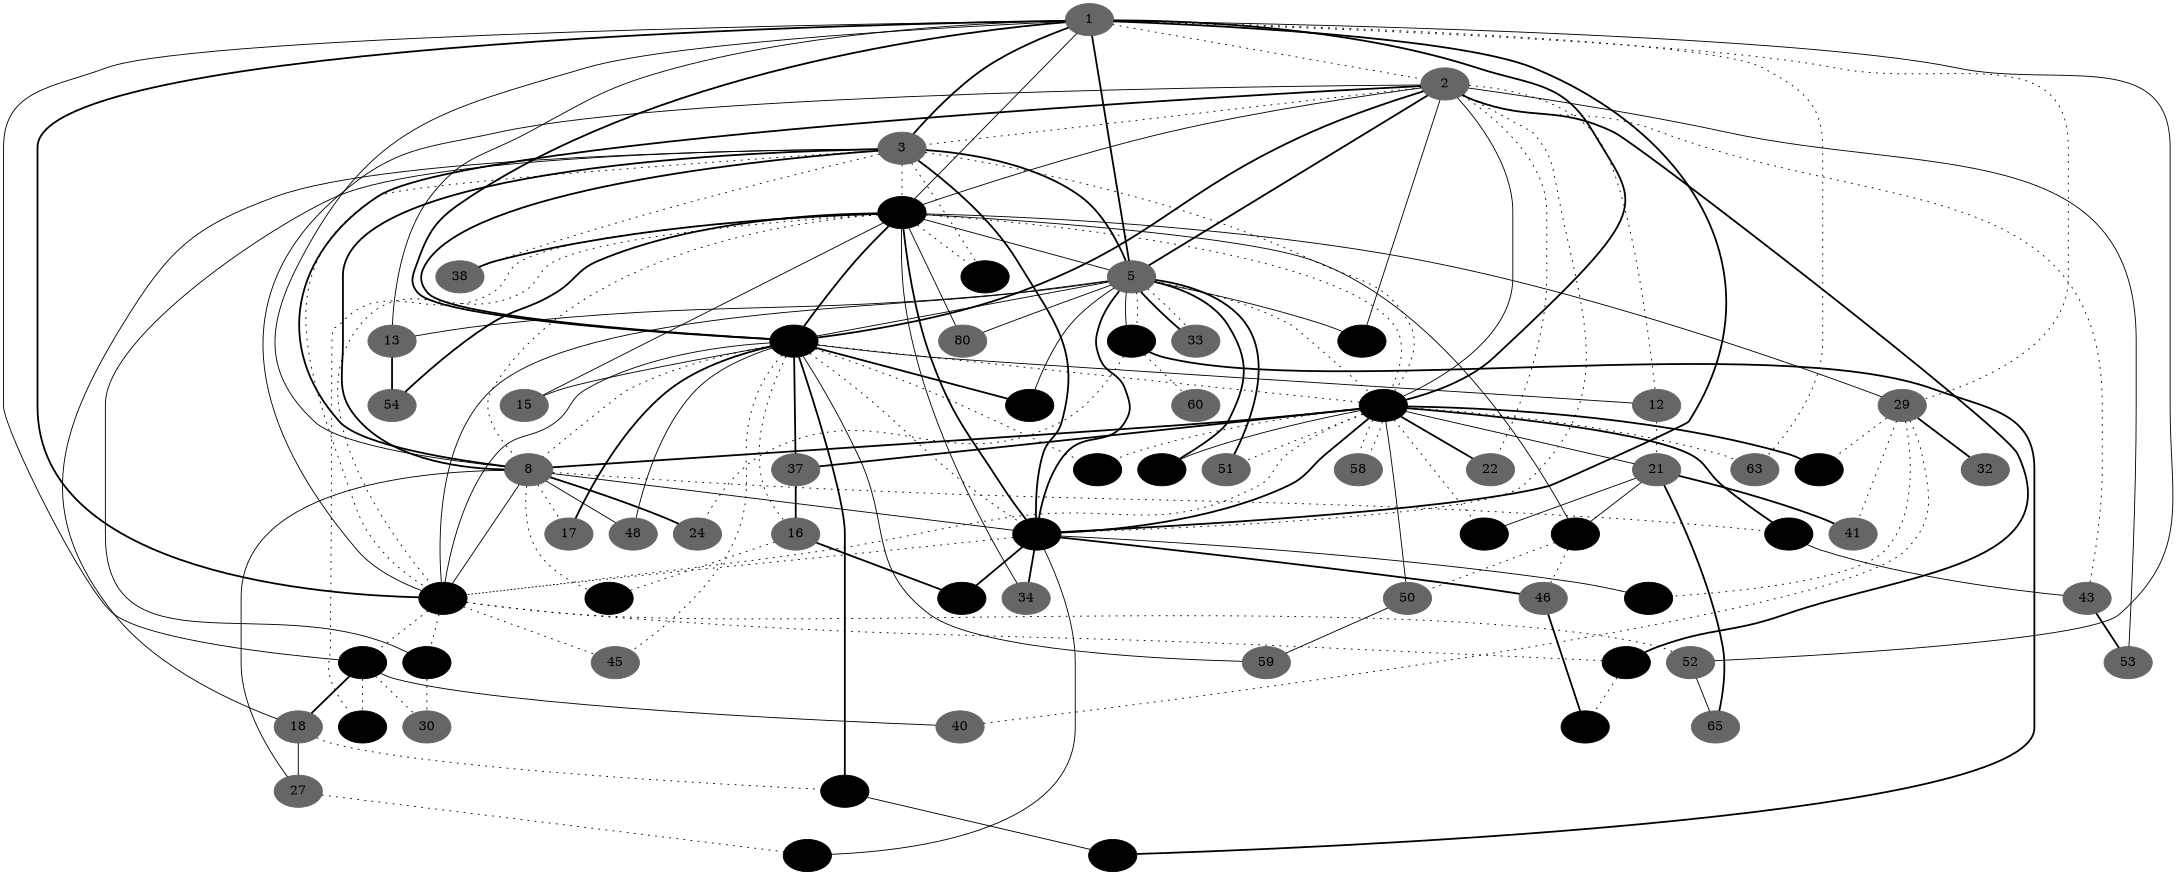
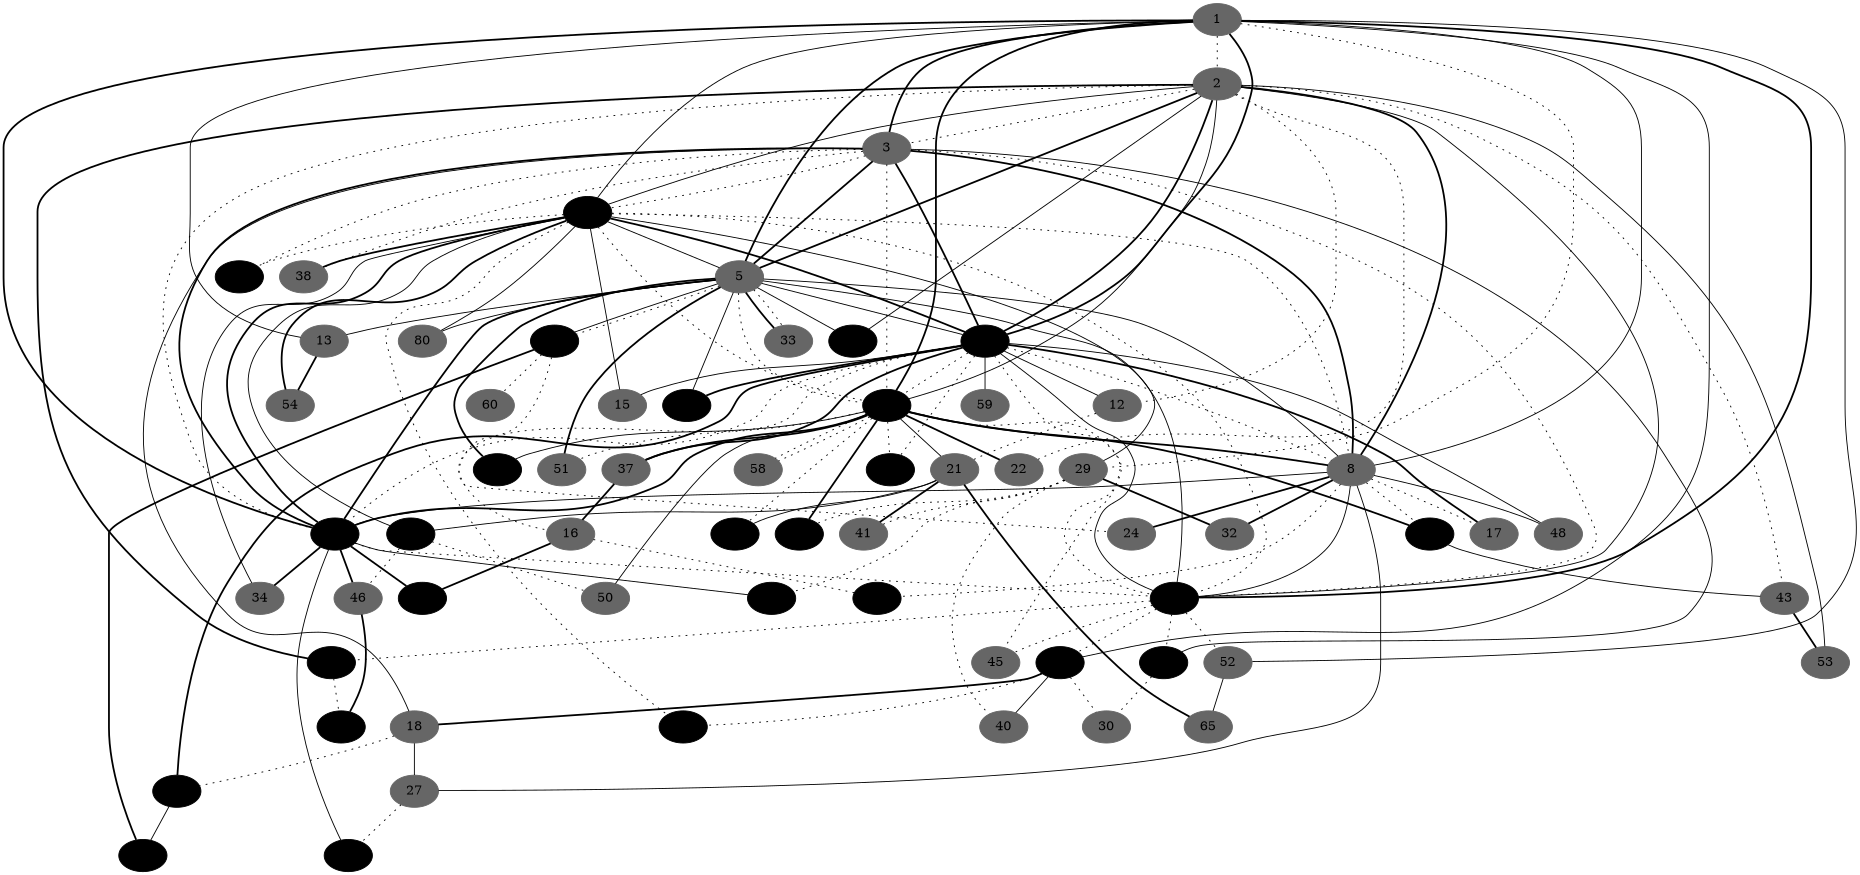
none -> (1041, 304)
(1755, 470) -> none
none -> (1291, 502)
(1337, 631) -> none
